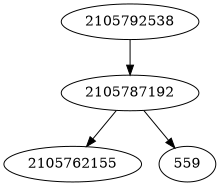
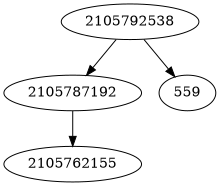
(156, 125) -> (156, 54)
